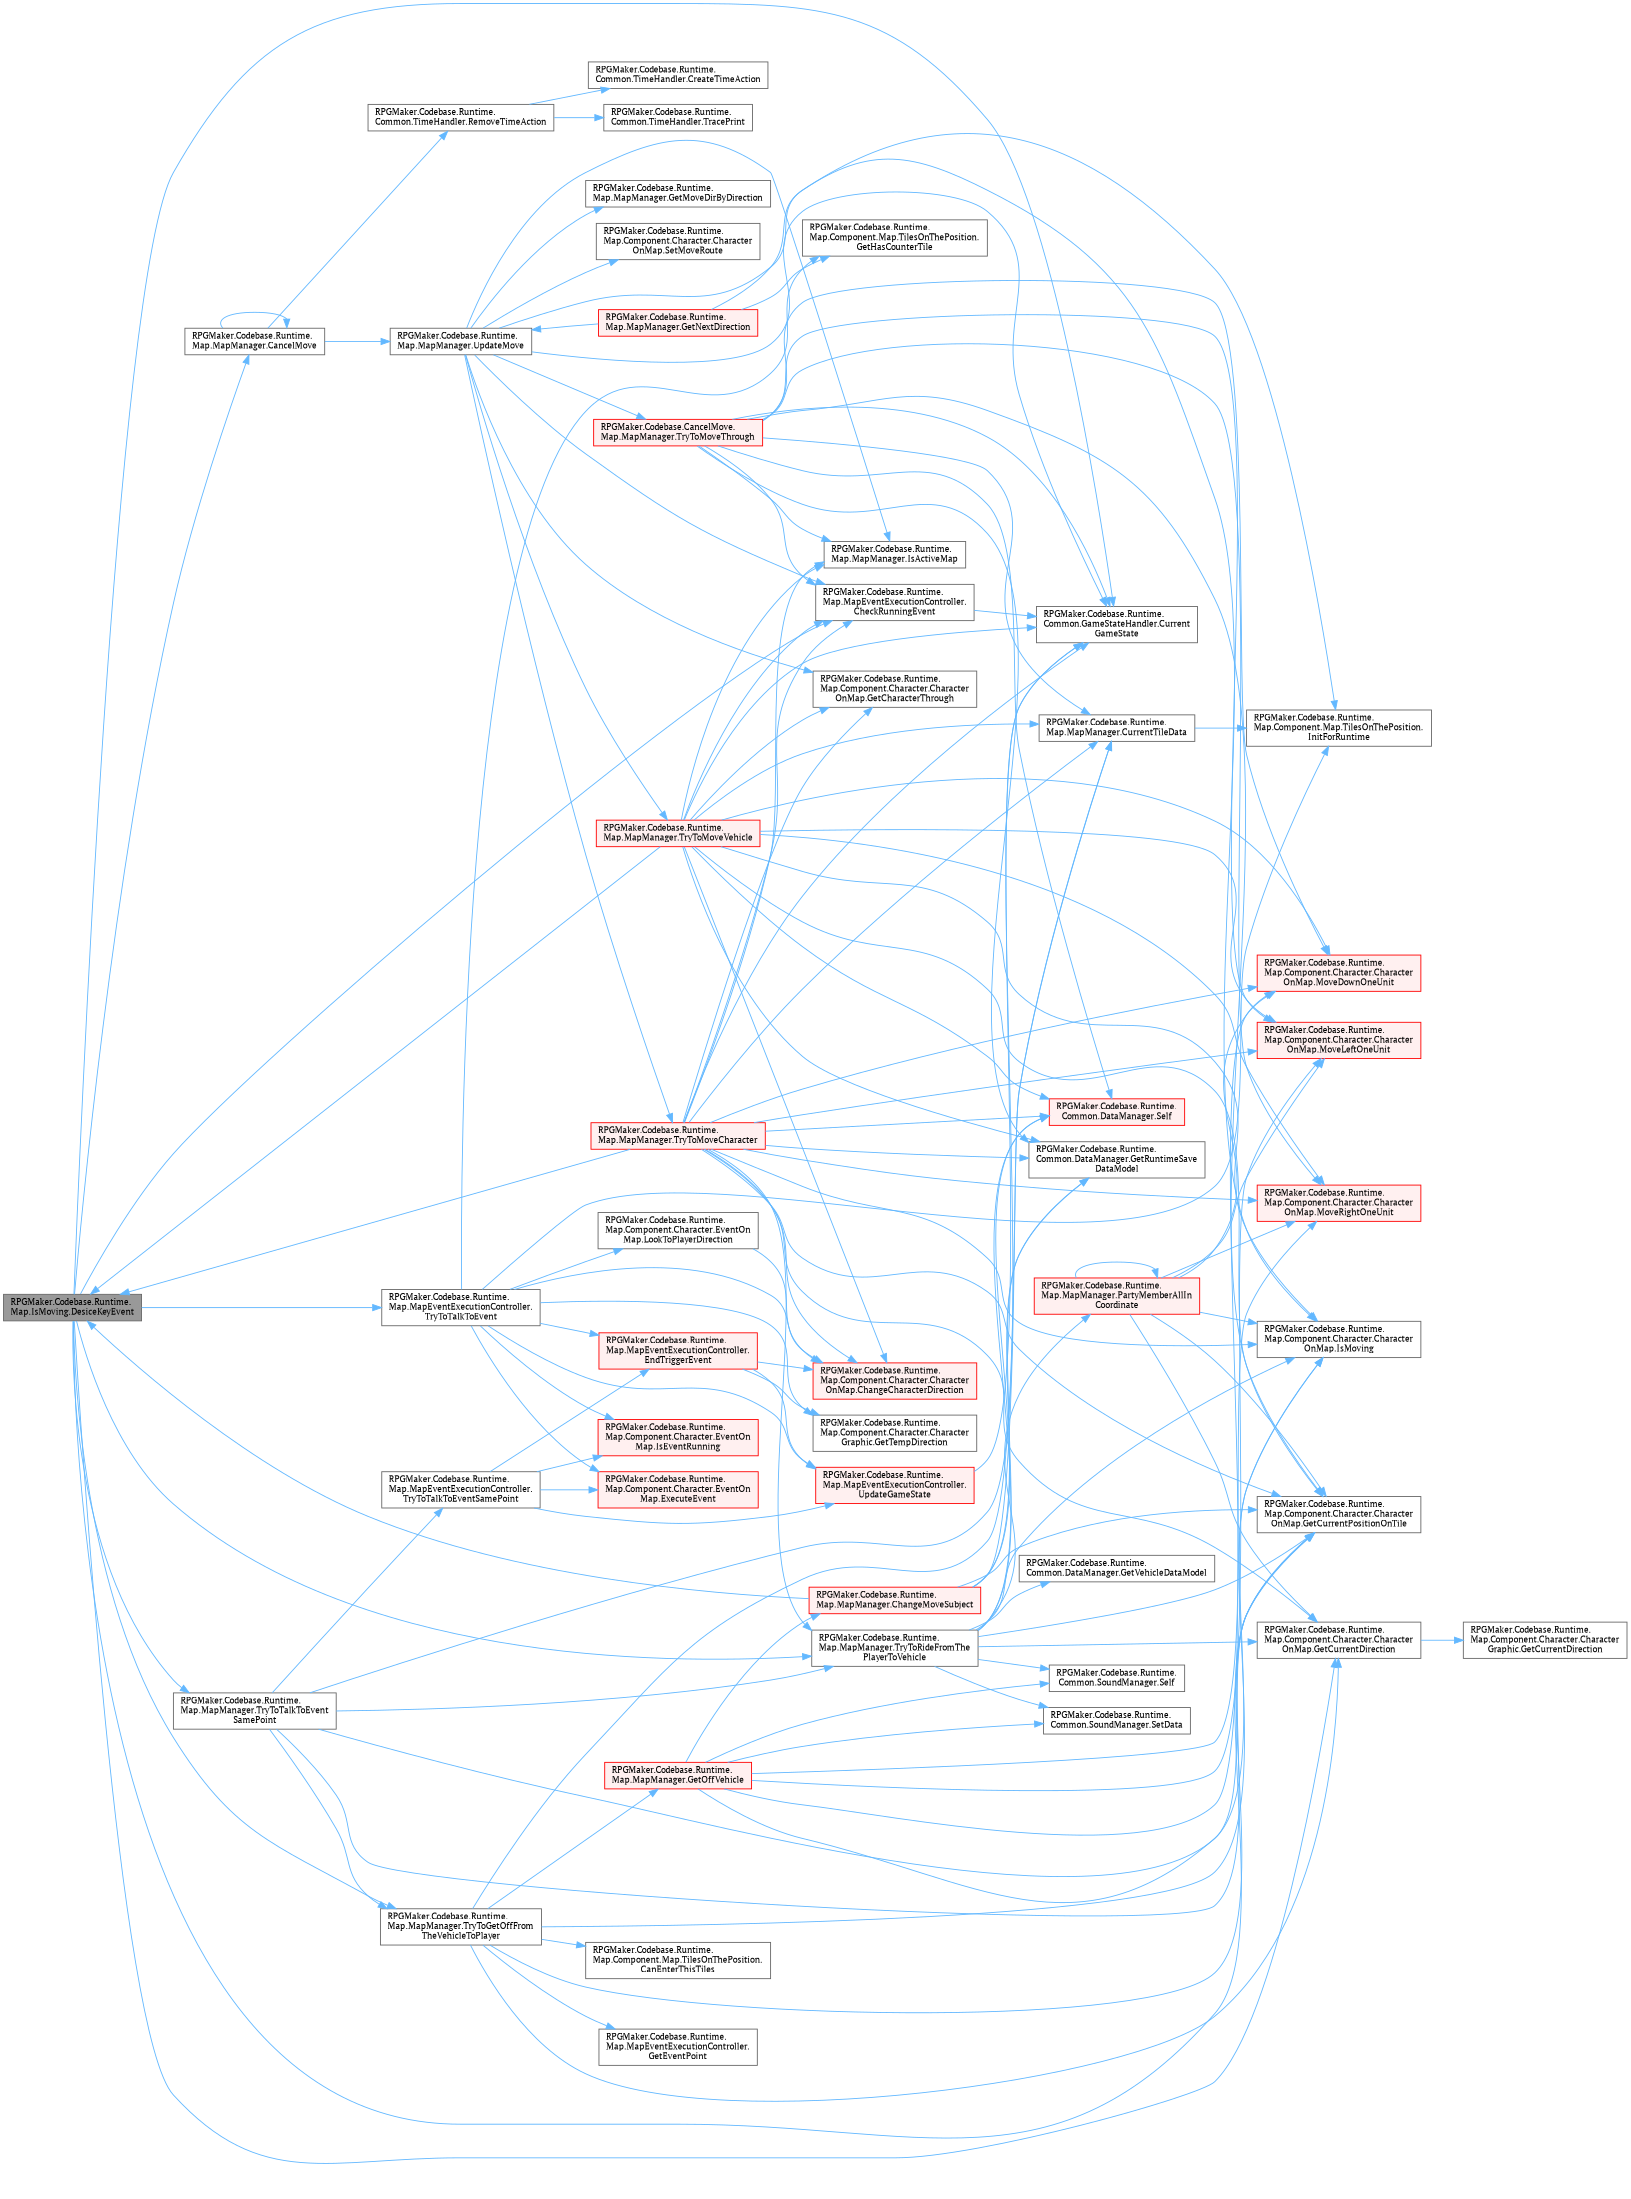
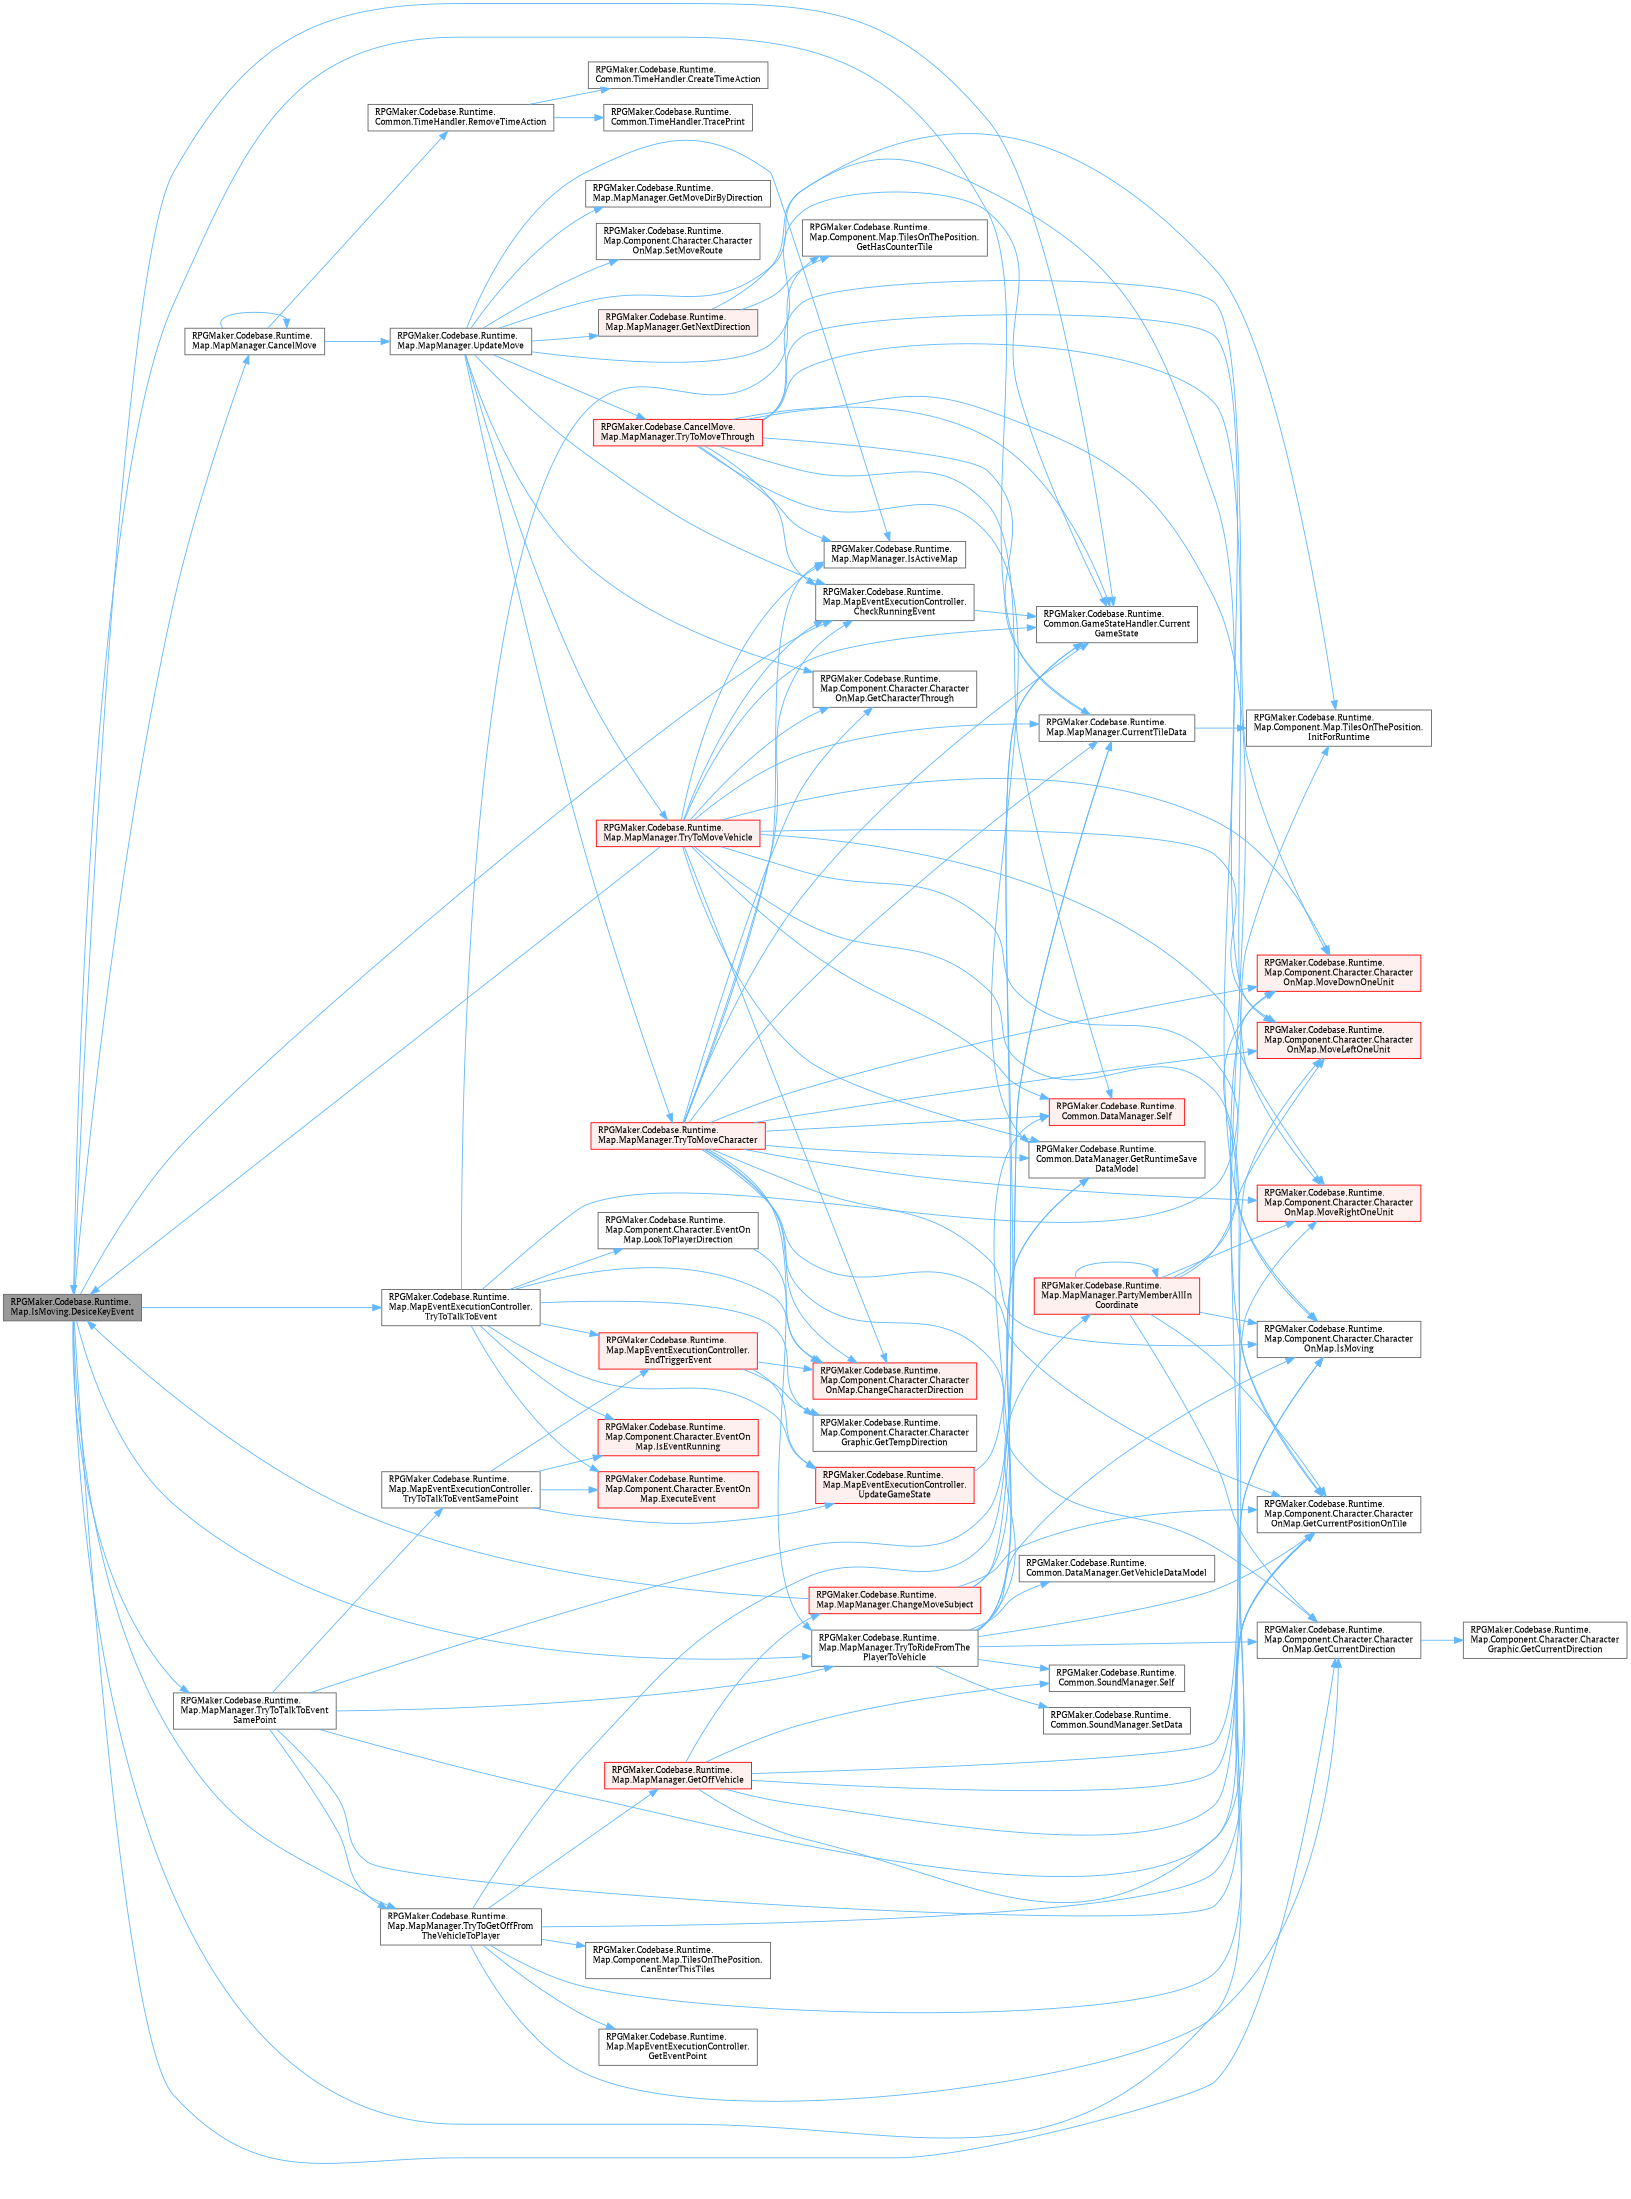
(678, 323) -> (678, 323)
(569, 326) -> (561, 339)
(380, 1221) -> (328, 70)
(1002, 1351) -> none
(880, 1736) -> none
